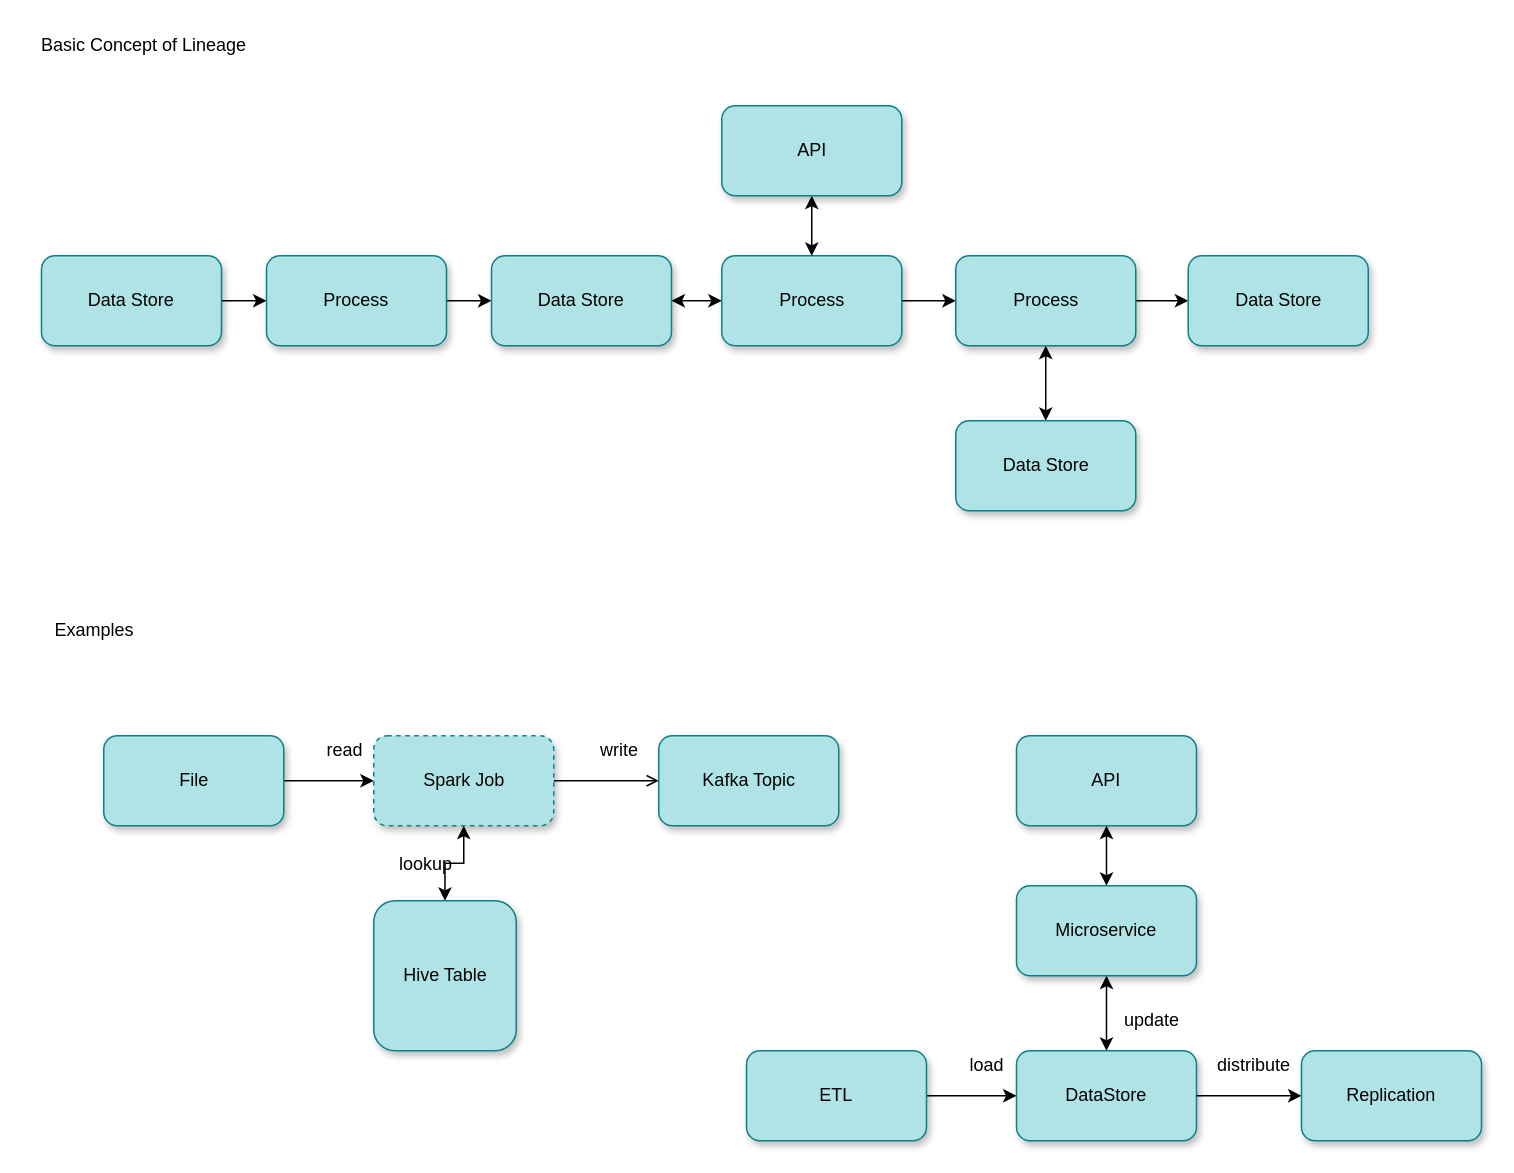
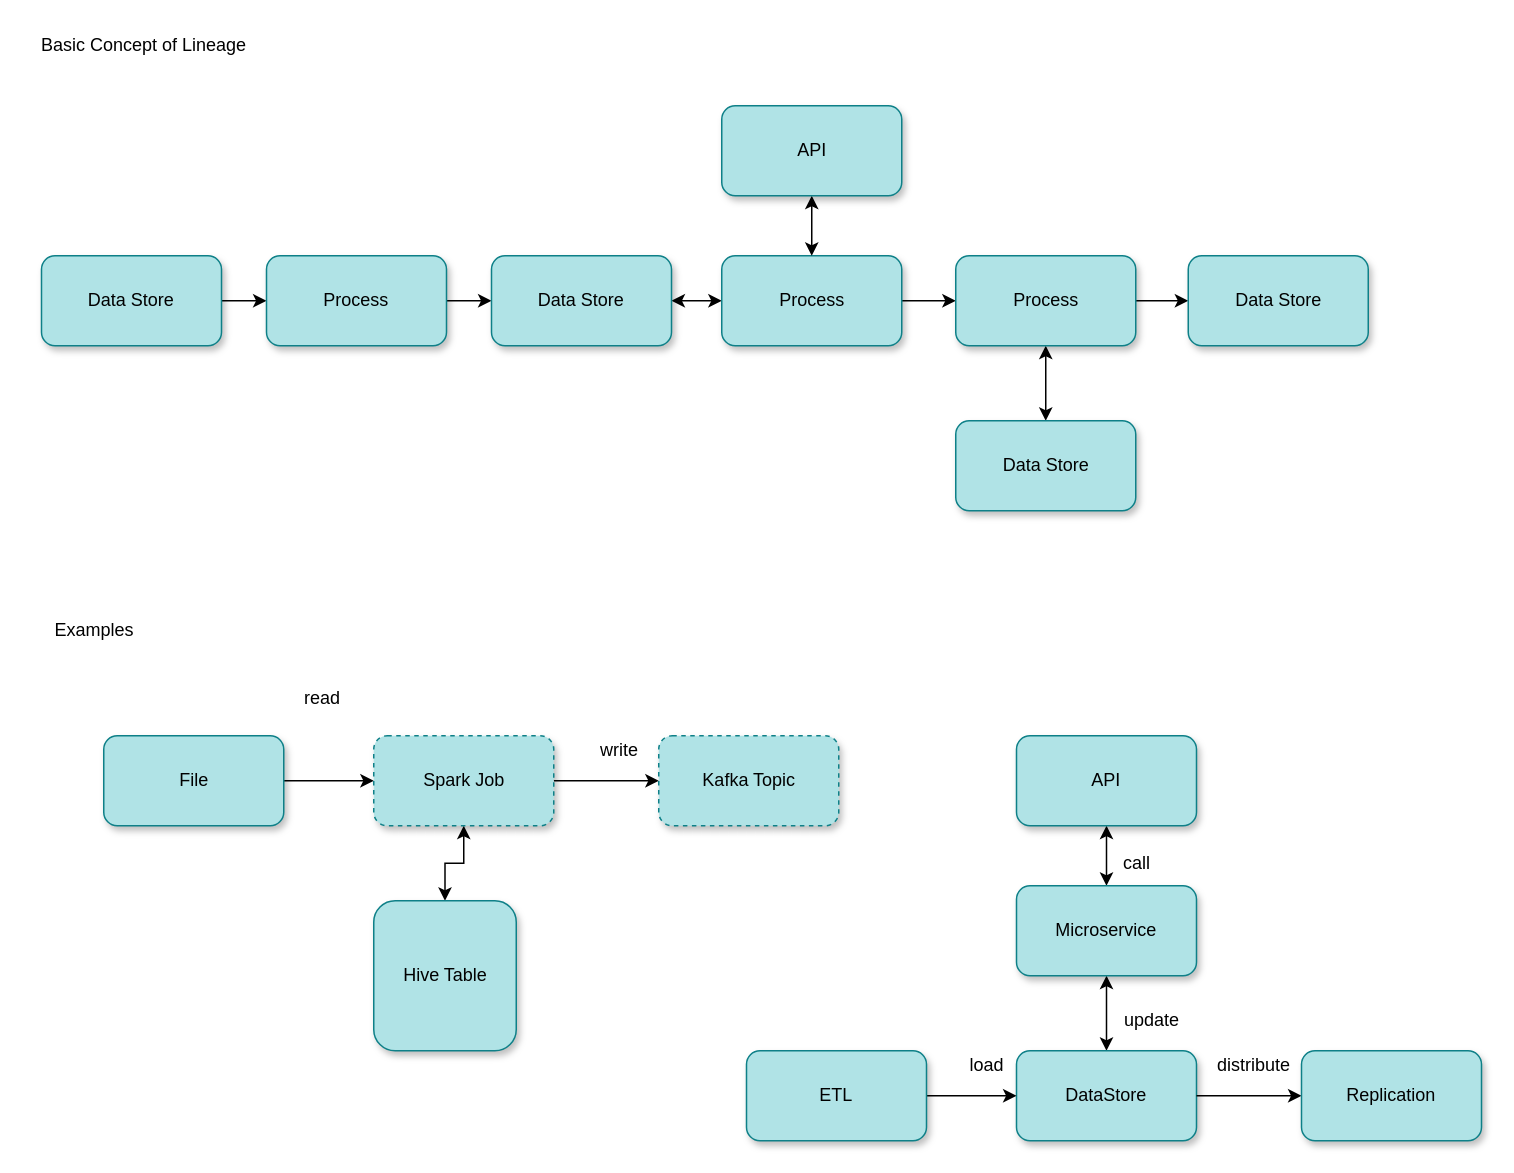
(344, 751) -> (321, 698)
(649, 781) -> (647, 781)
(749, 781) -> (749, 781)
none -> (1136, 863)
(425, 865) -> none
